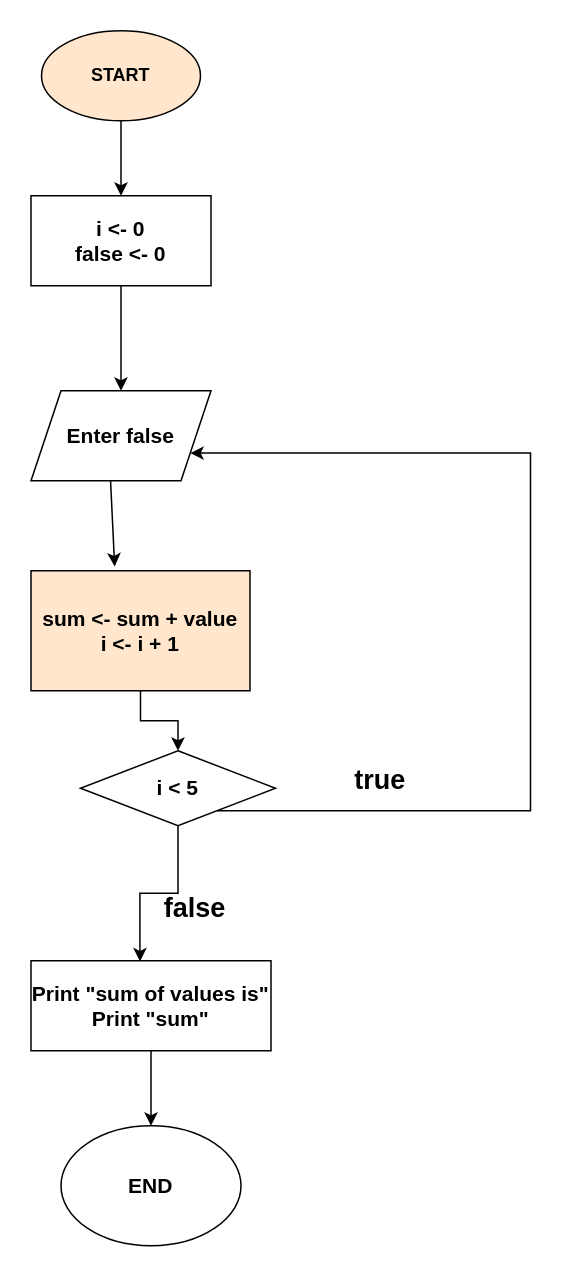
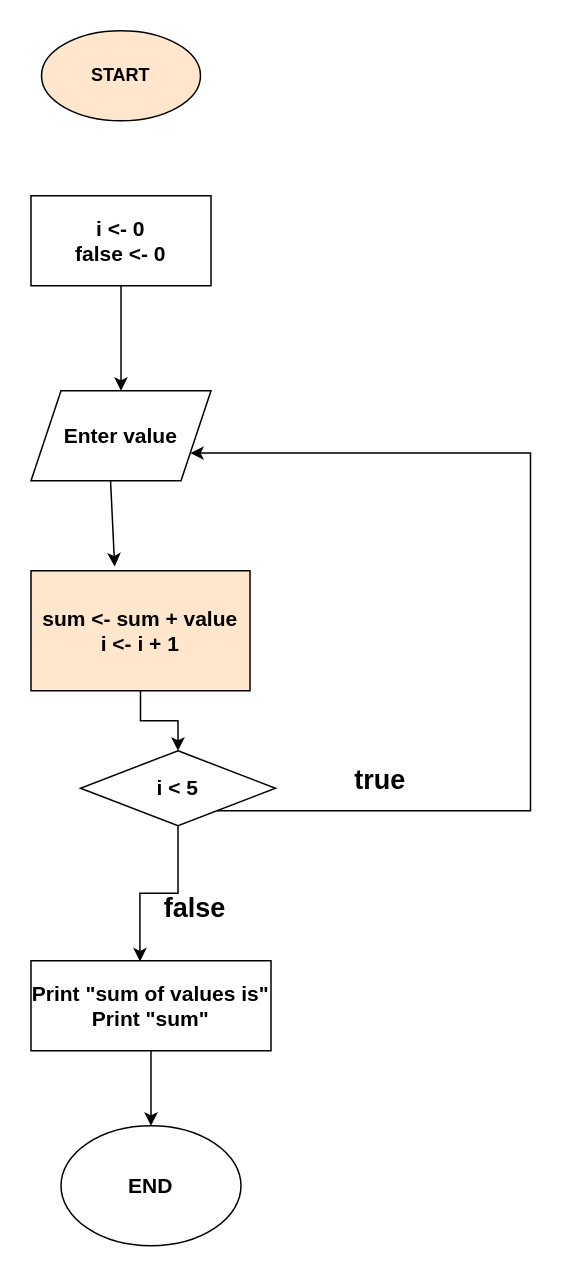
(121, 153) -> none
(121, 436) -> (121, 436)
